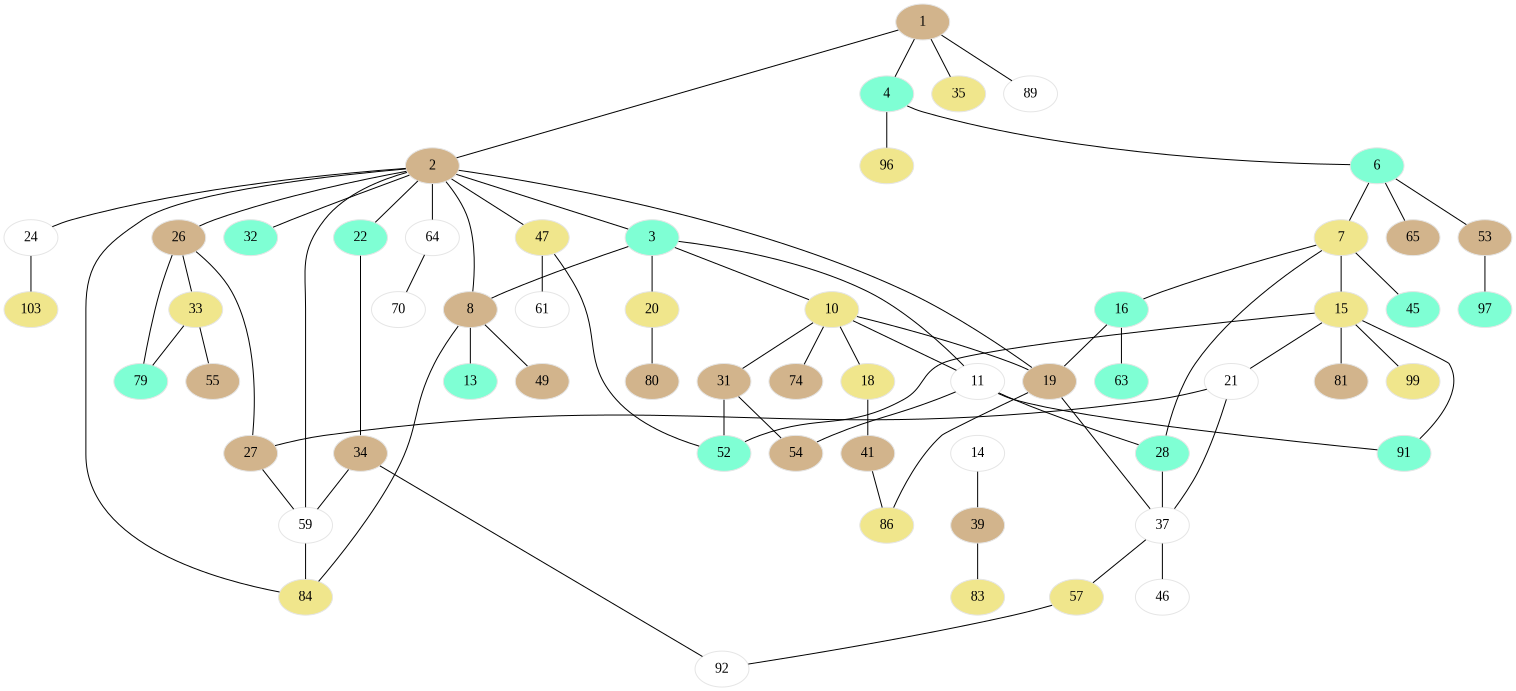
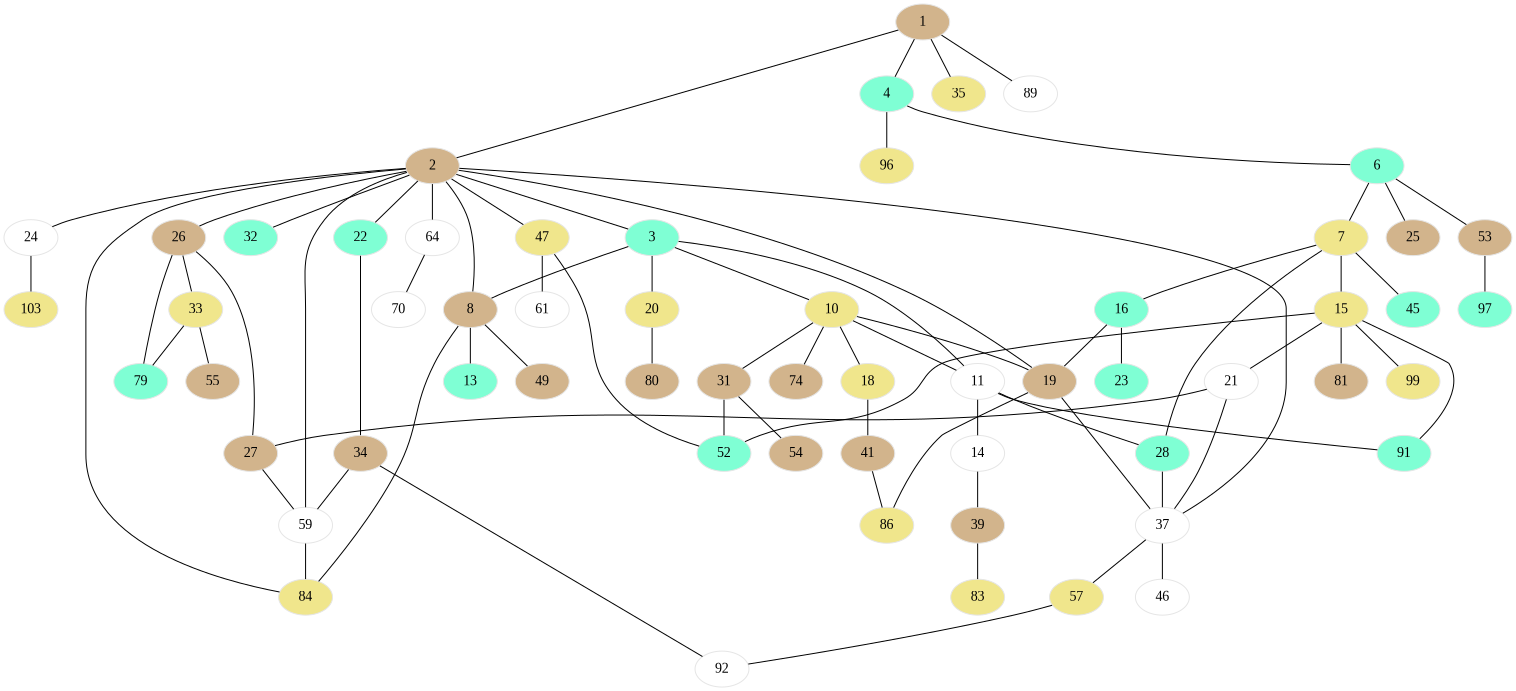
none -> (1005, 221)
(1413, 238) -> (1413, 238)
(1121, 381) -> (1121, 381)
(897, 413) -> (978, 424)
